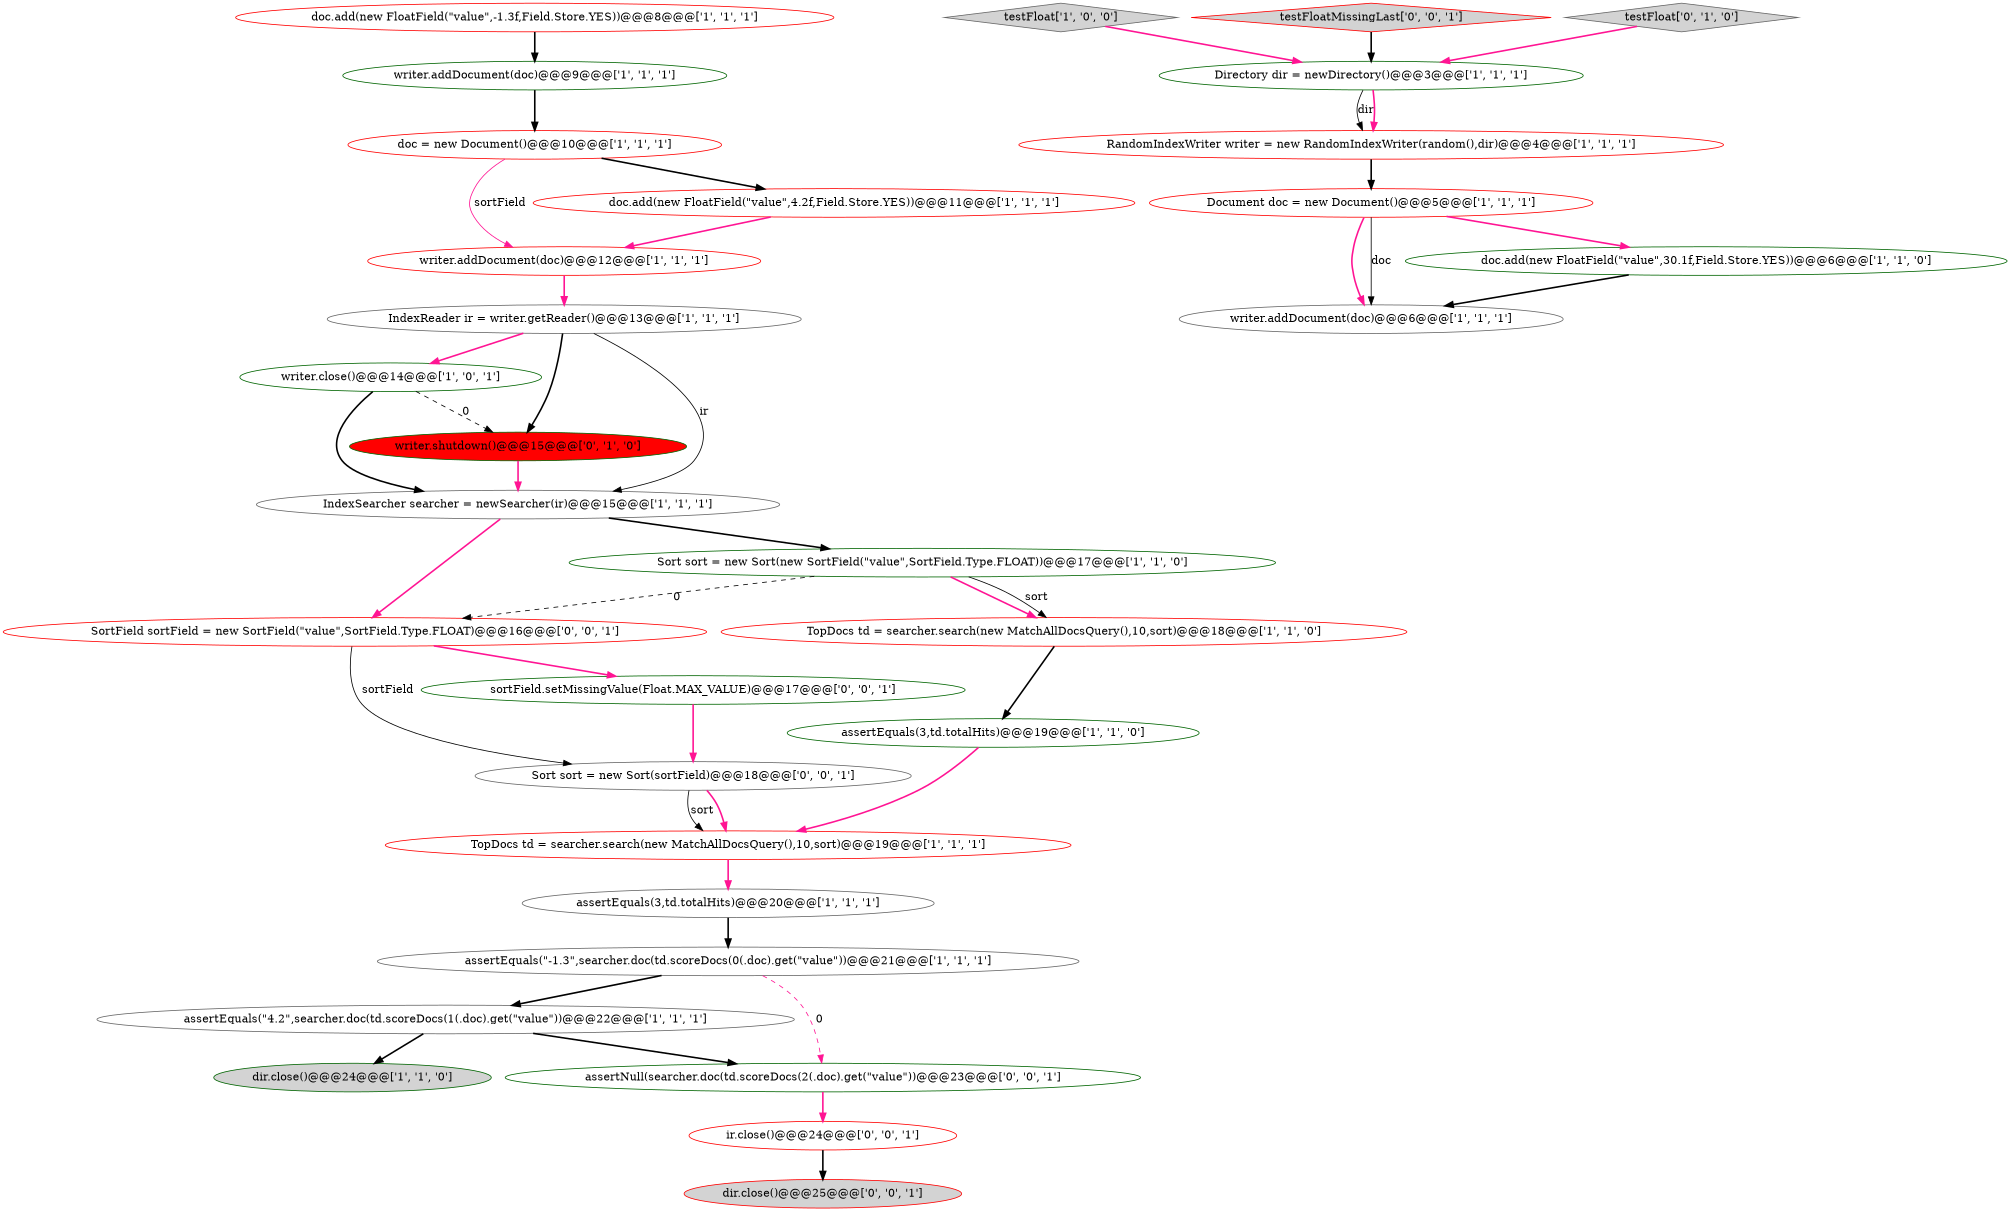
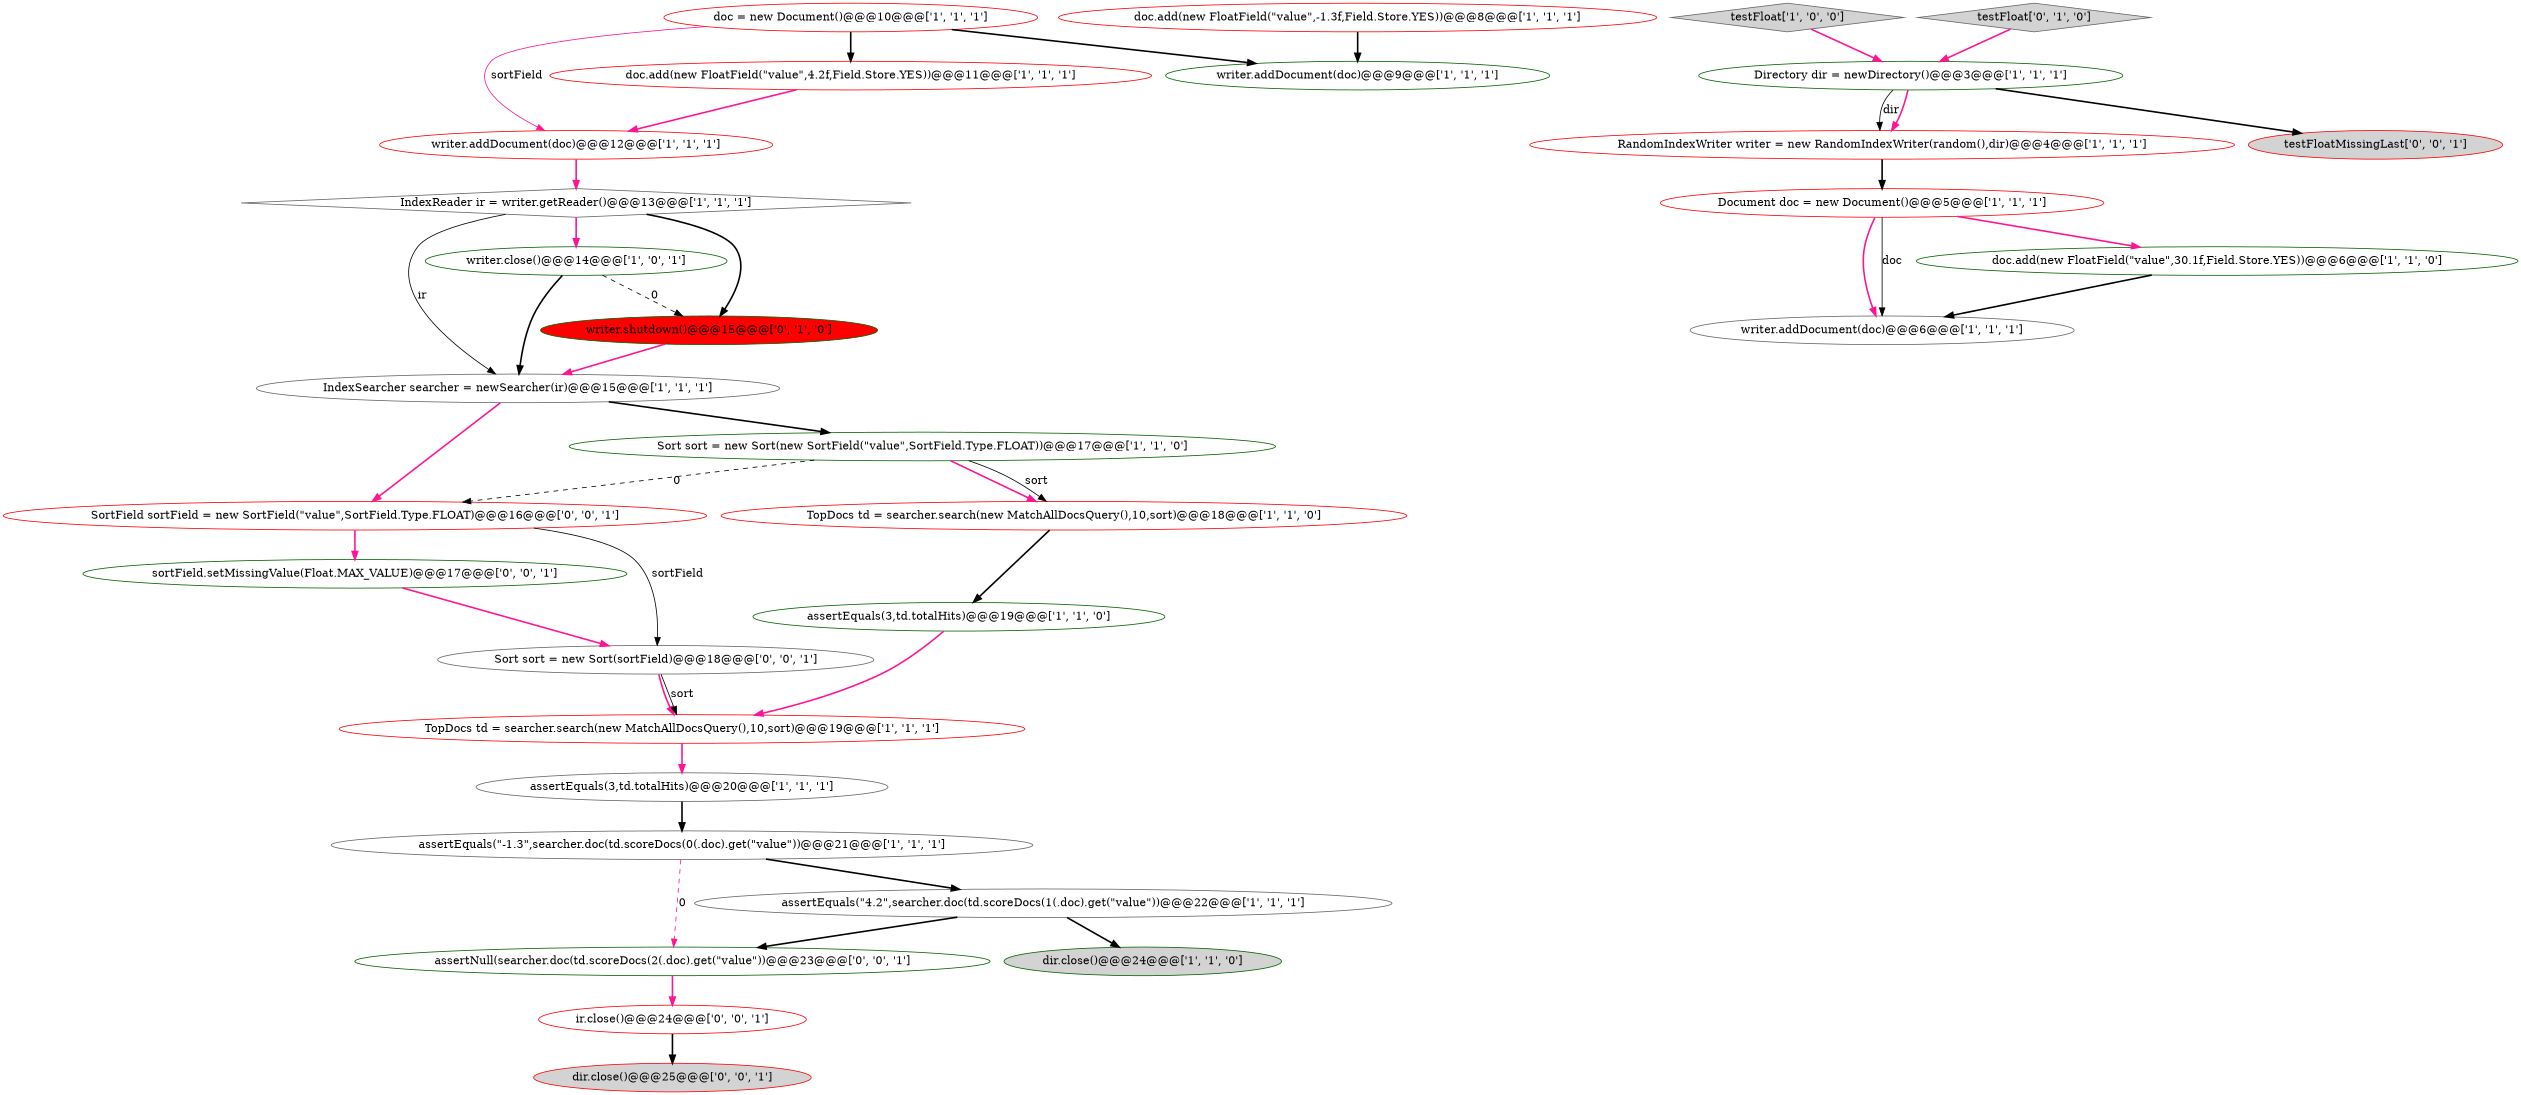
(1371, 18) -> (2376, 145)
(1371, 43) -> (2144, 110)
(535, 106) -> (1100, 46)
(564, 319) -> (576, 203)
